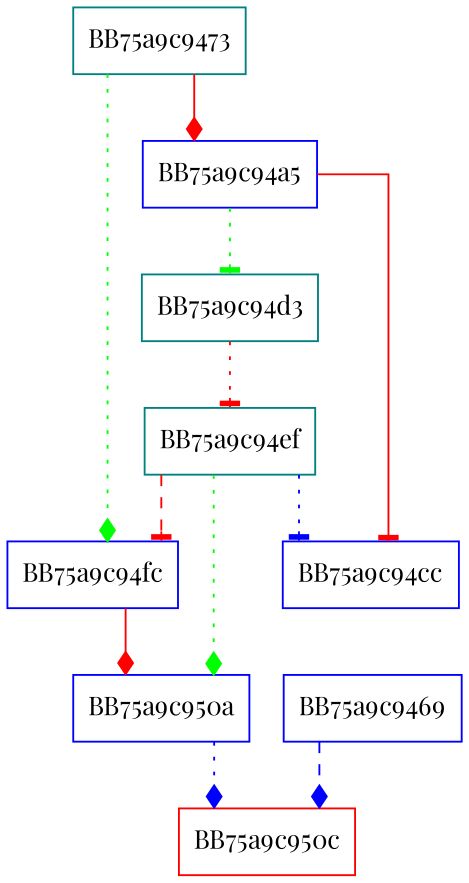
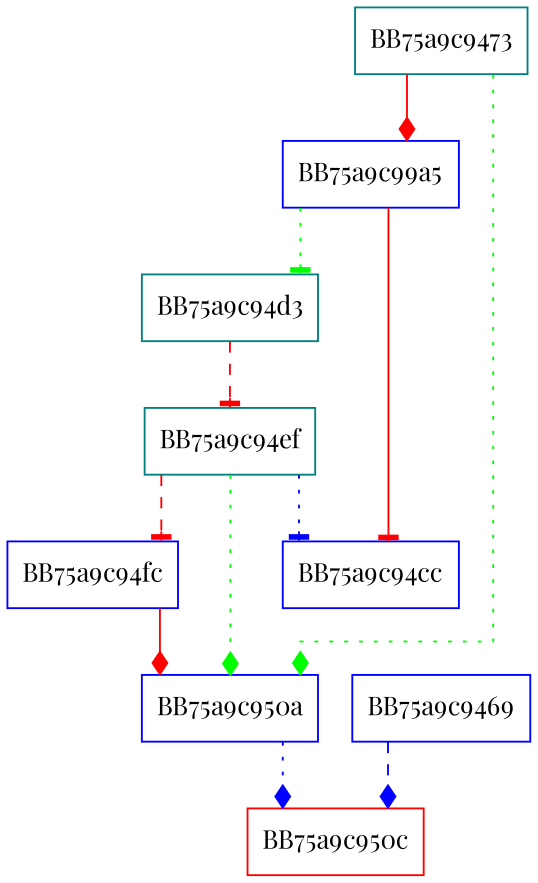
(230, 174) -> (371, 174)
(108, 297) -> (493, 460)
(230, 370) -> (230, 370)
